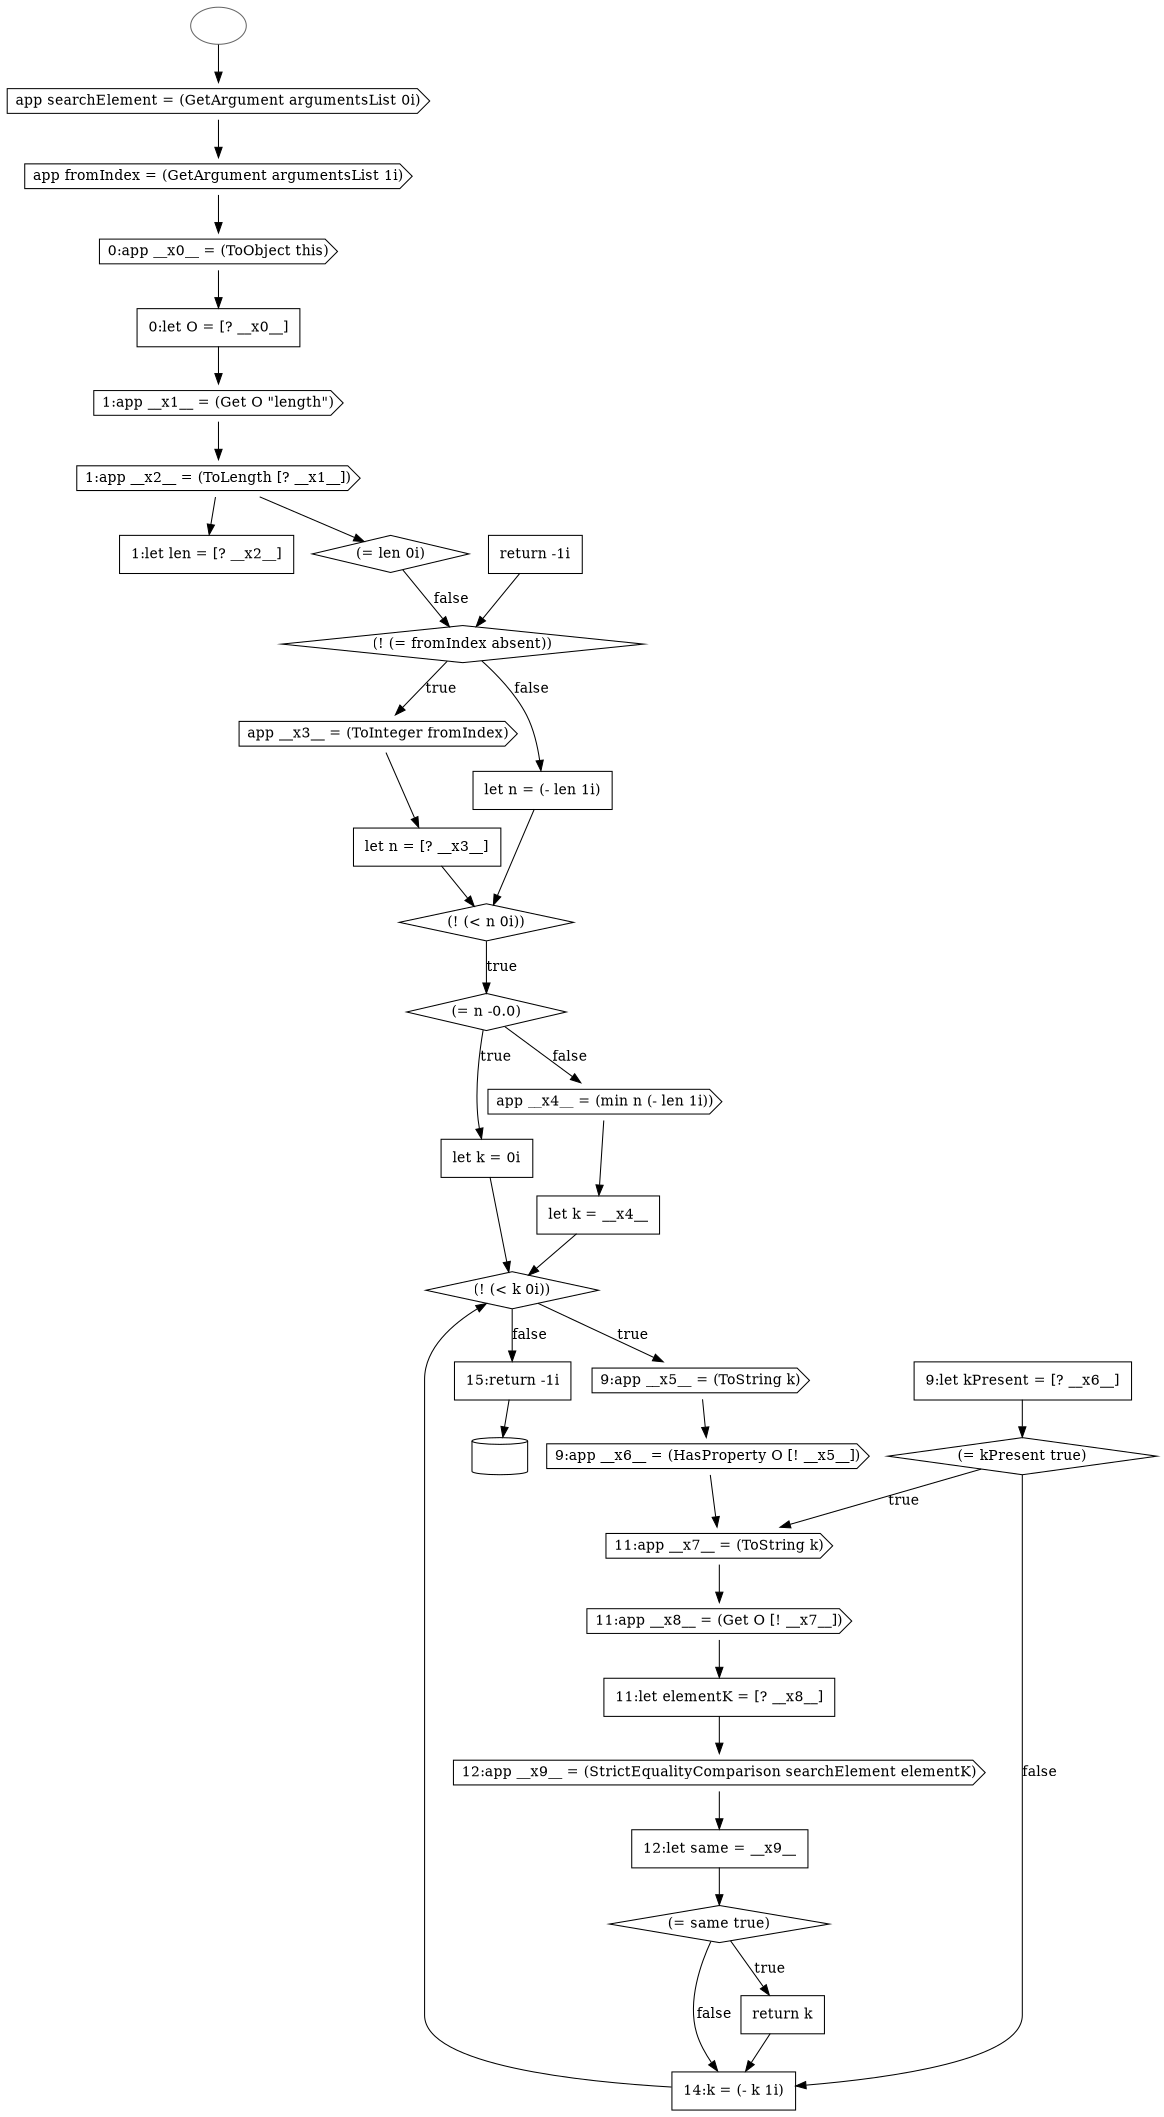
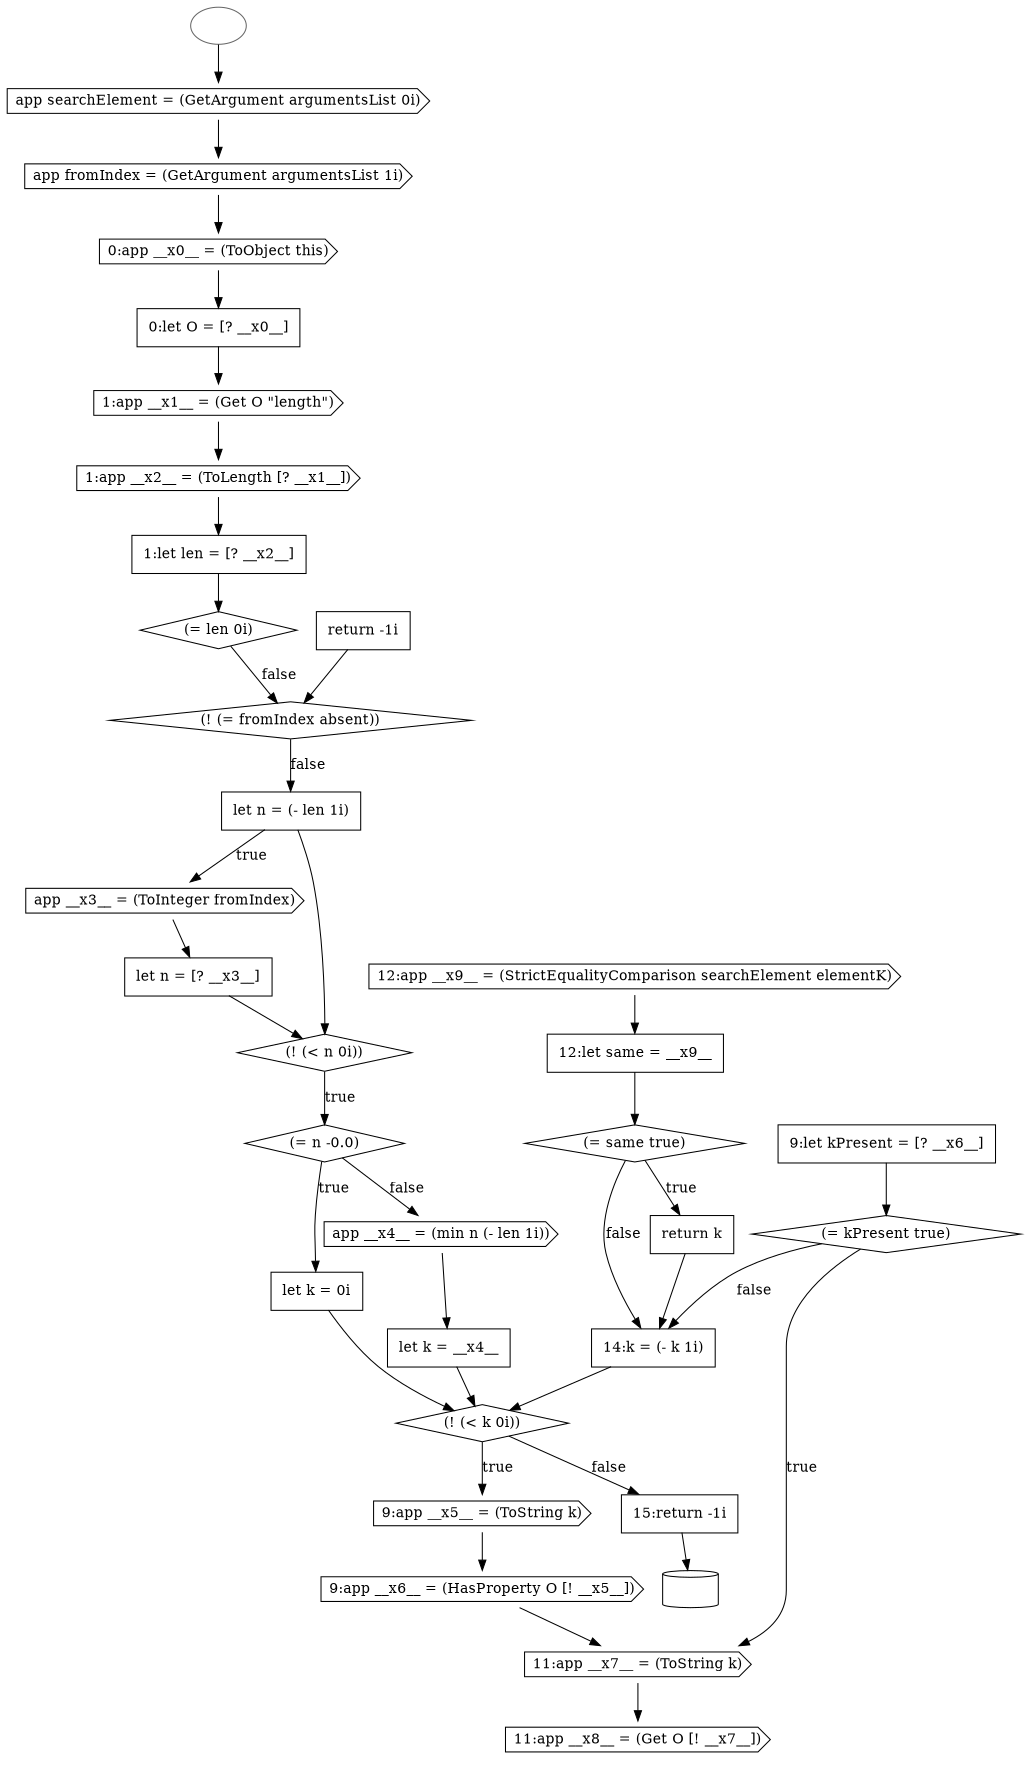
(307, 517) -> (218, 587)
(425, 684) -> (232, 853)
(719, 1697) -> none
